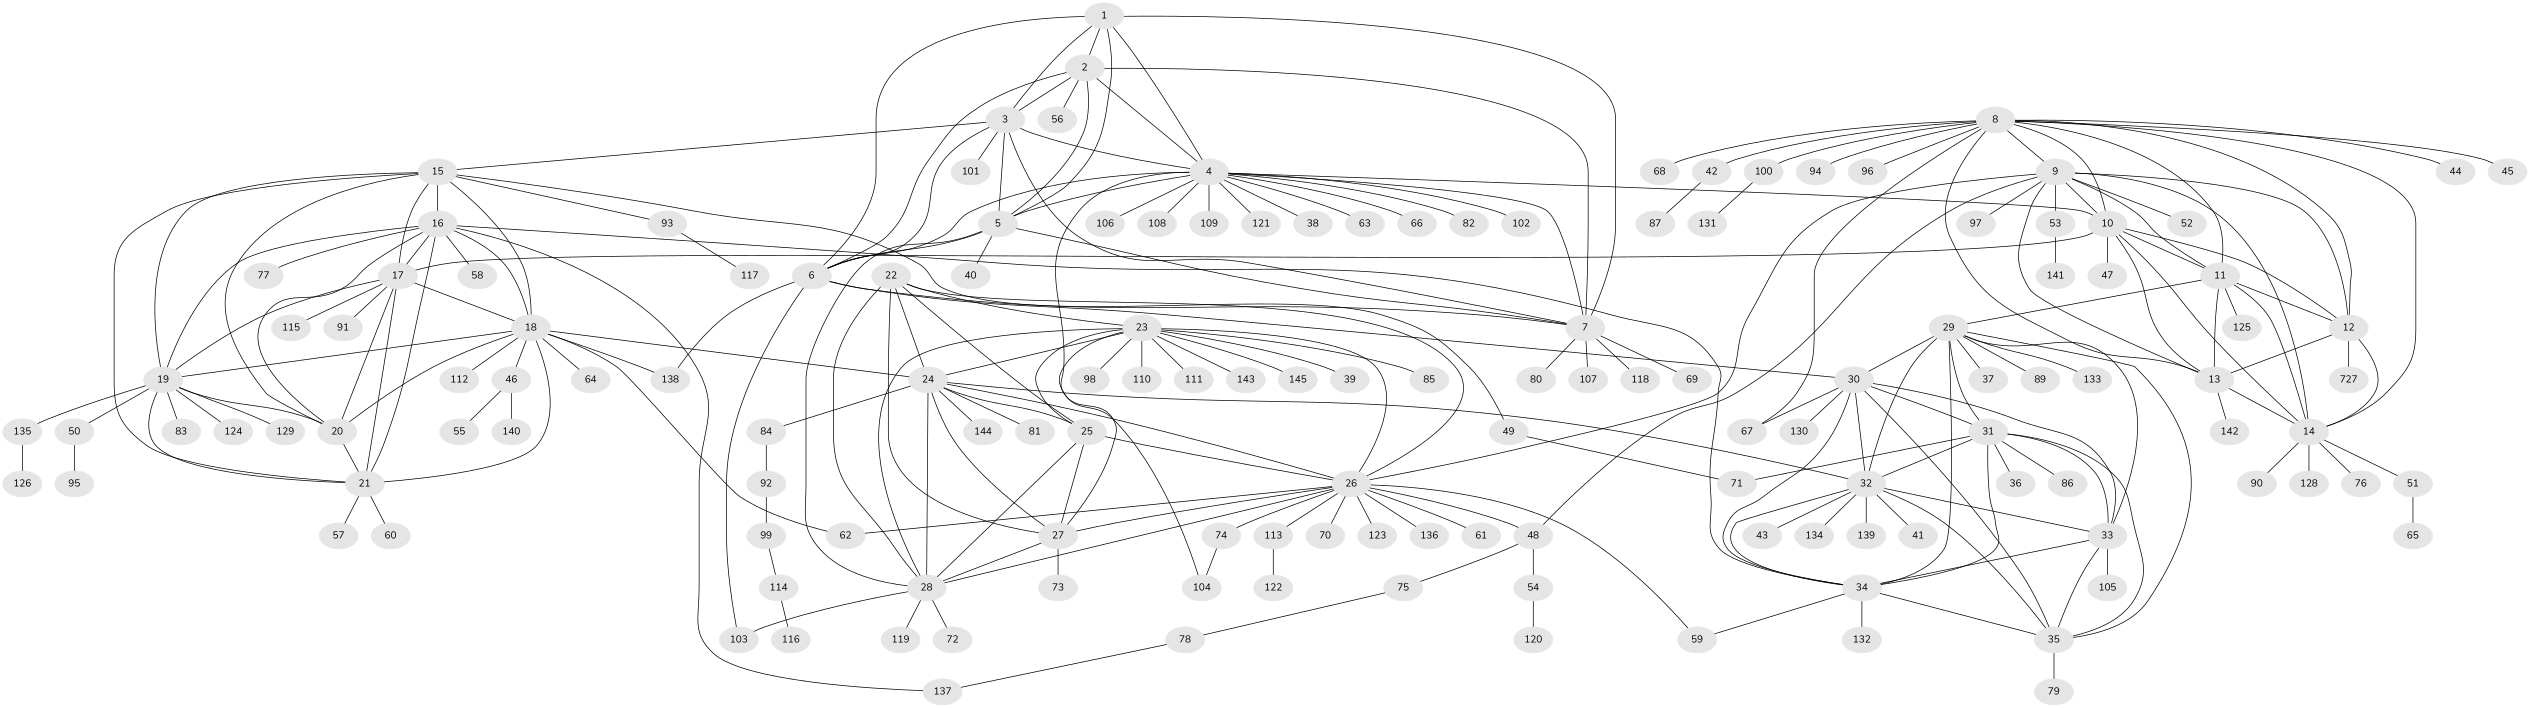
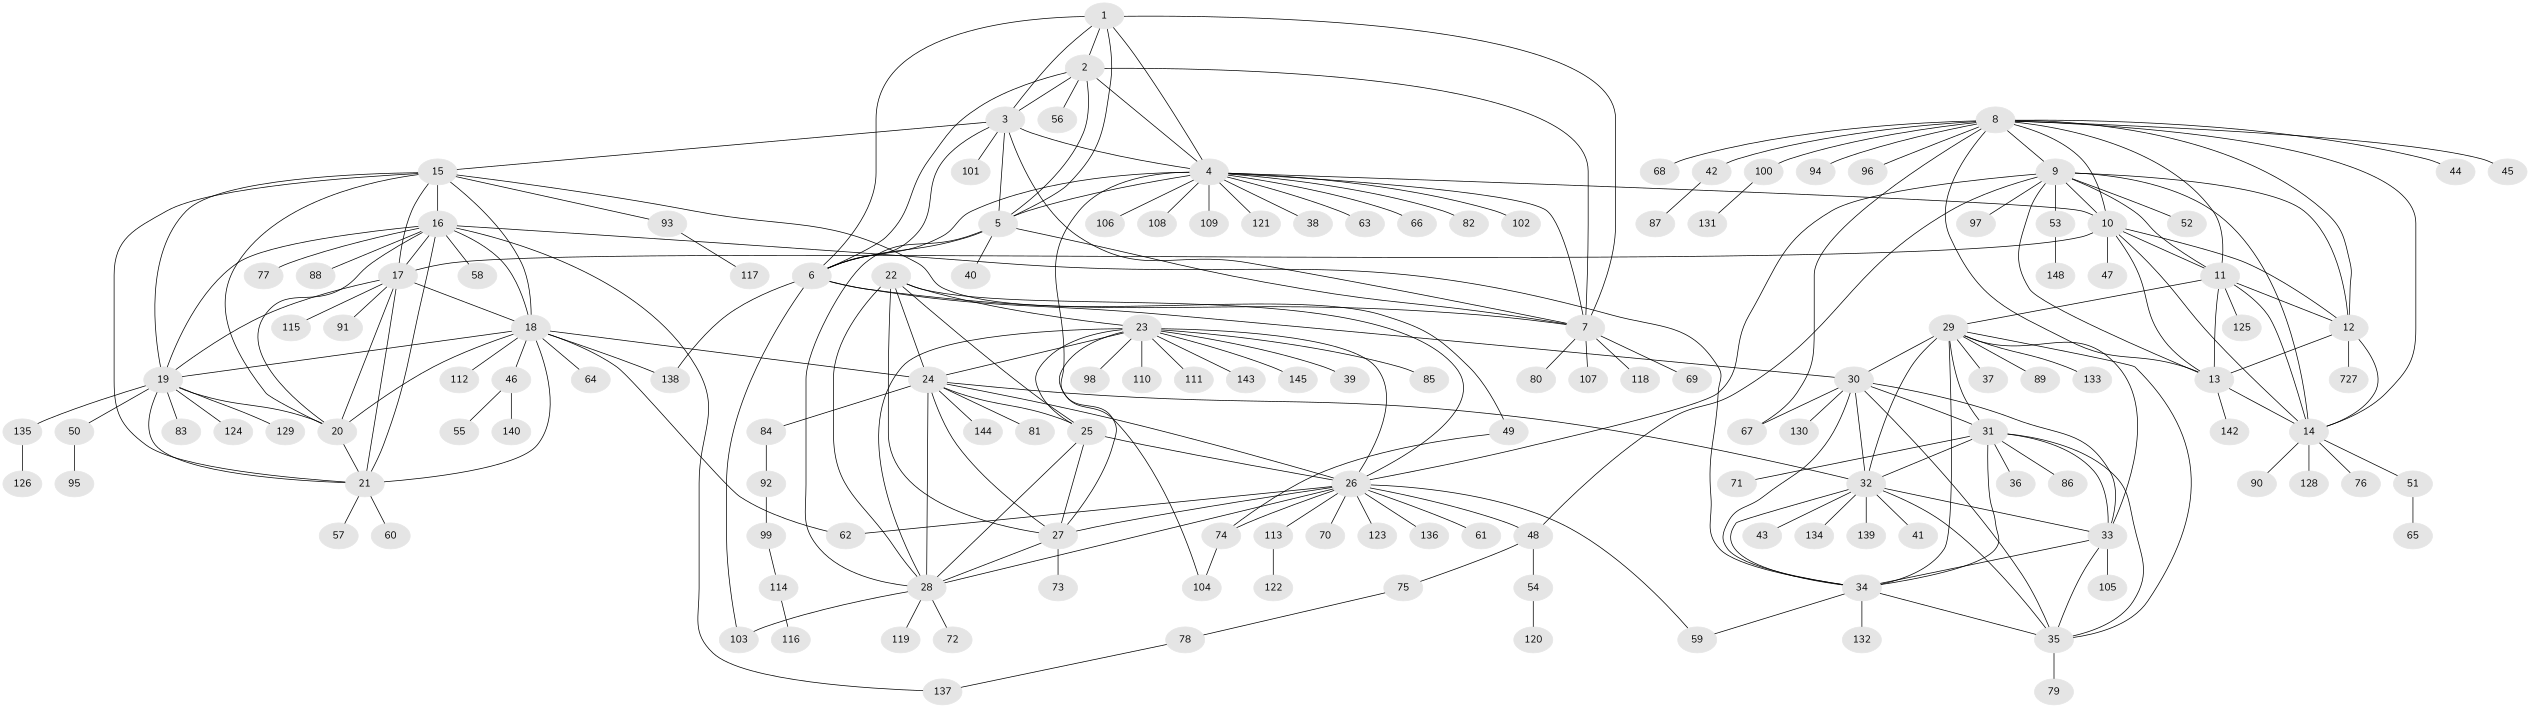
none -> (316, 276)
(2055, 276) -> (2055, 276)
(1623, 458) -> (1354, 461)
